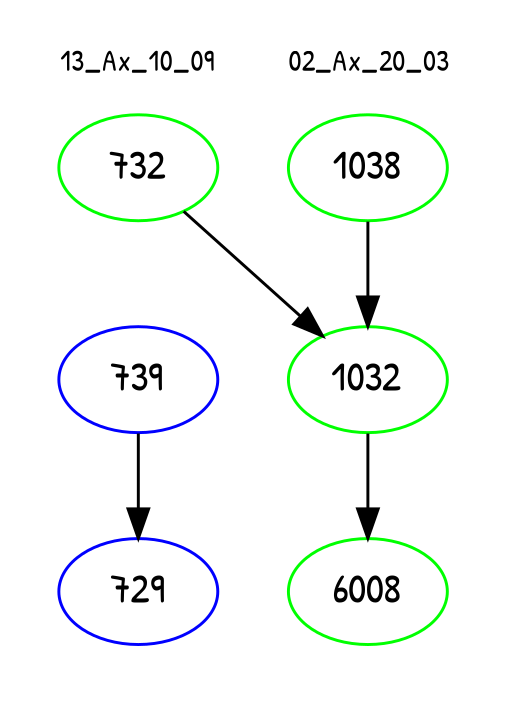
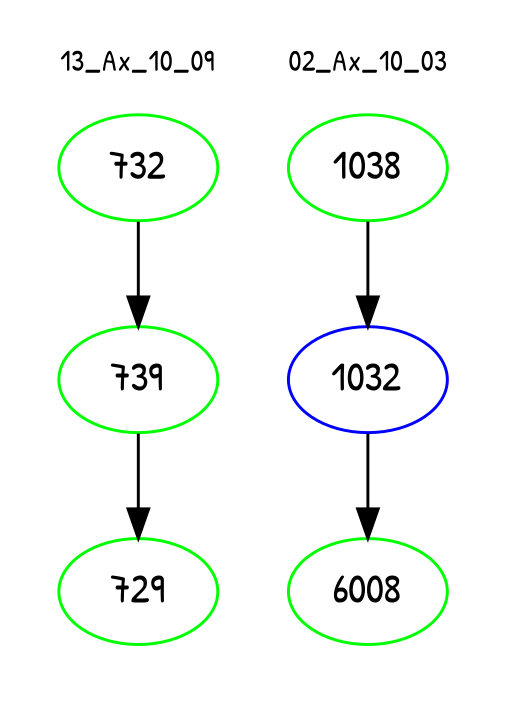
(369, 63) -> (369, 63)
(222, 245) -> (138, 259)
(138, 380) -> (138, 380)
(368, 380) -> (368, 380)
(138, 592) -> (138, 592)
